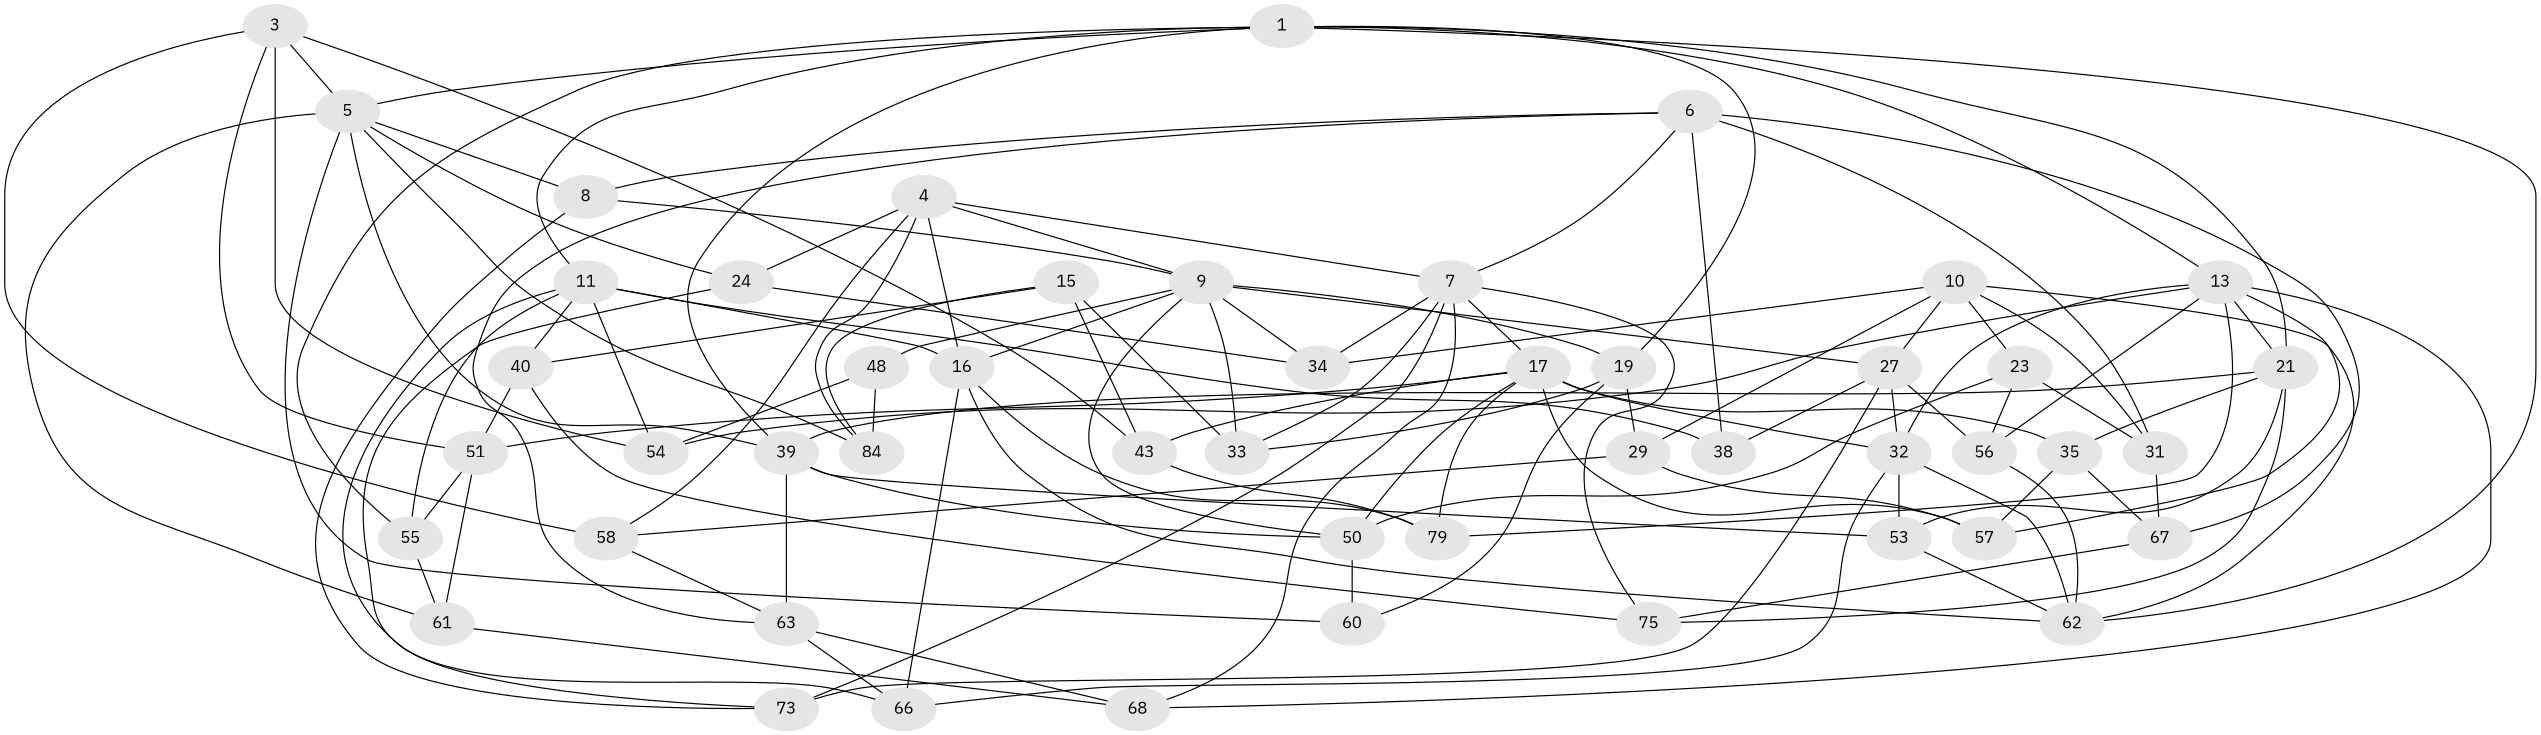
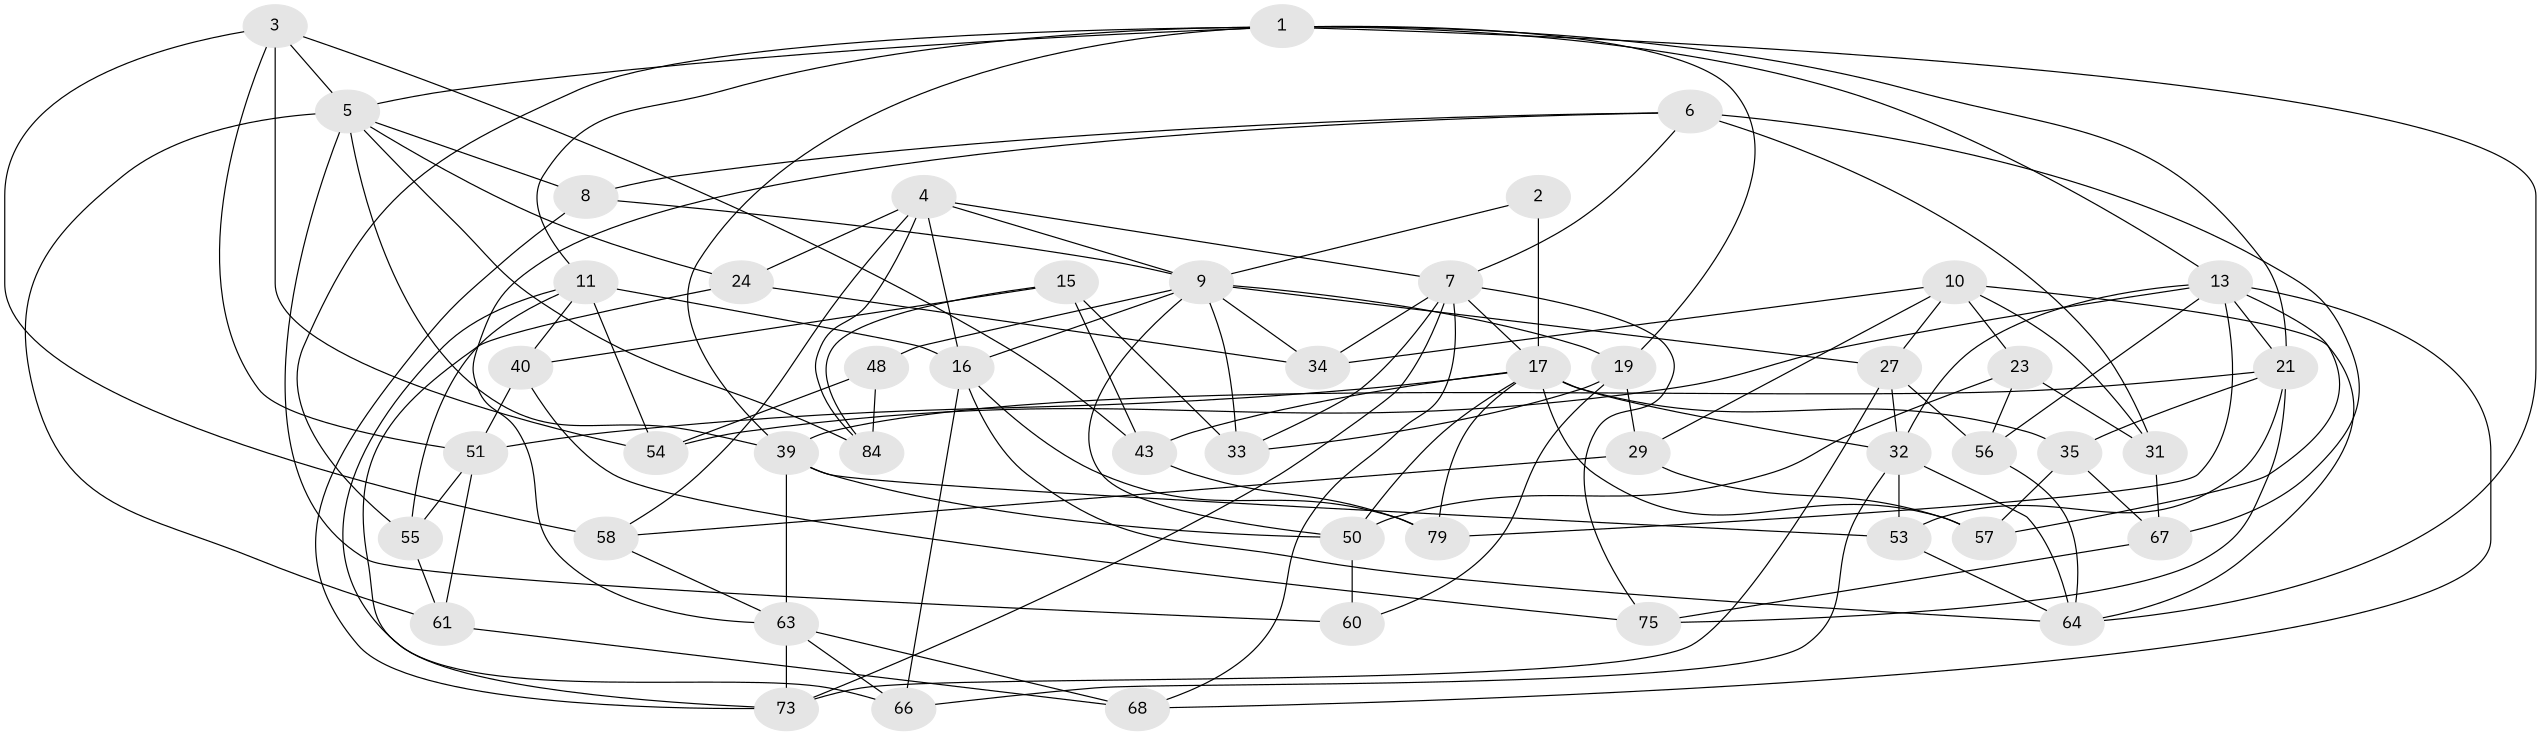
none -> (1538, 197)
(1723, 453) -> none
(2072, 624) -> (2072, 624)
none -> (786, 674)
